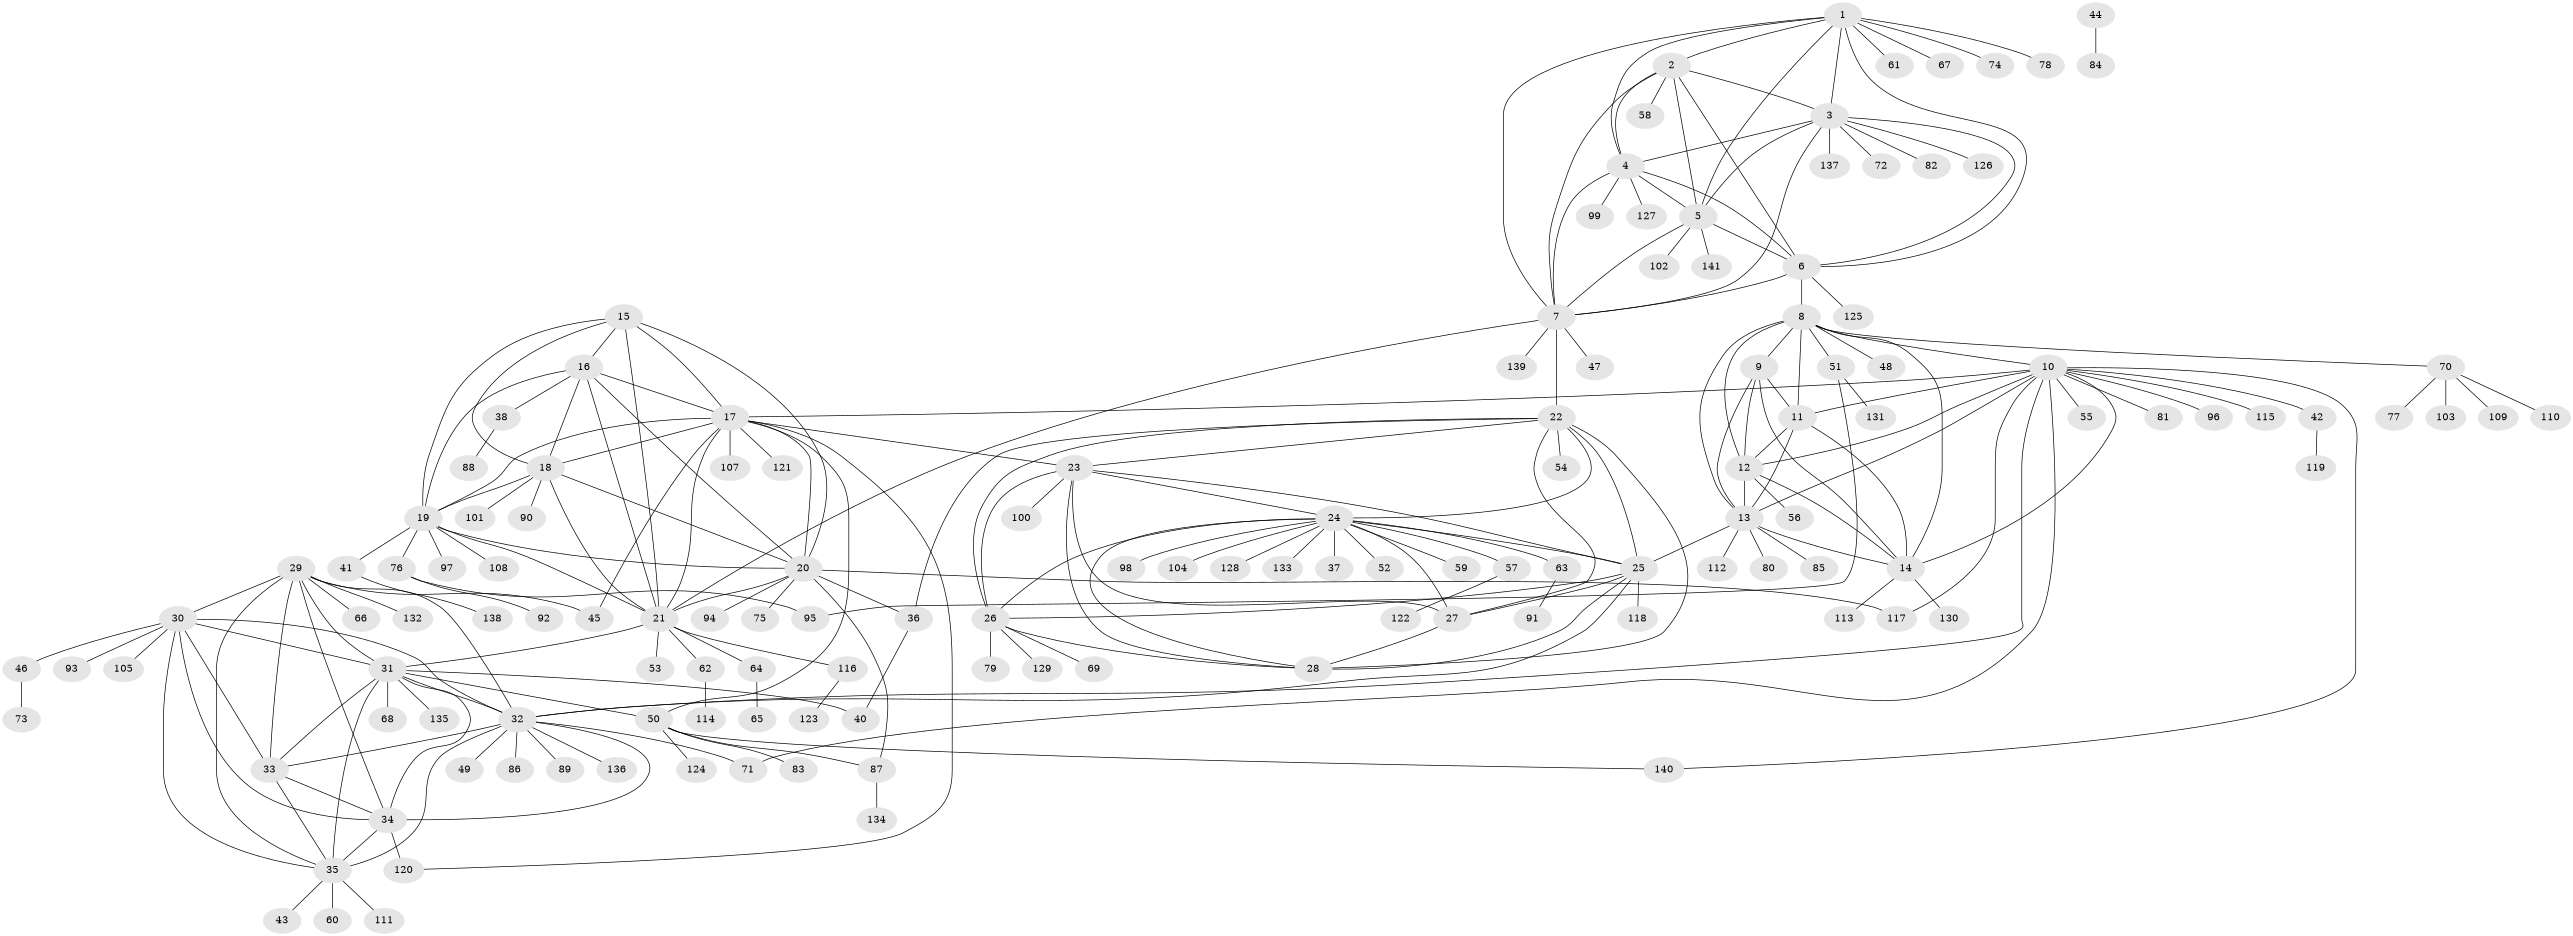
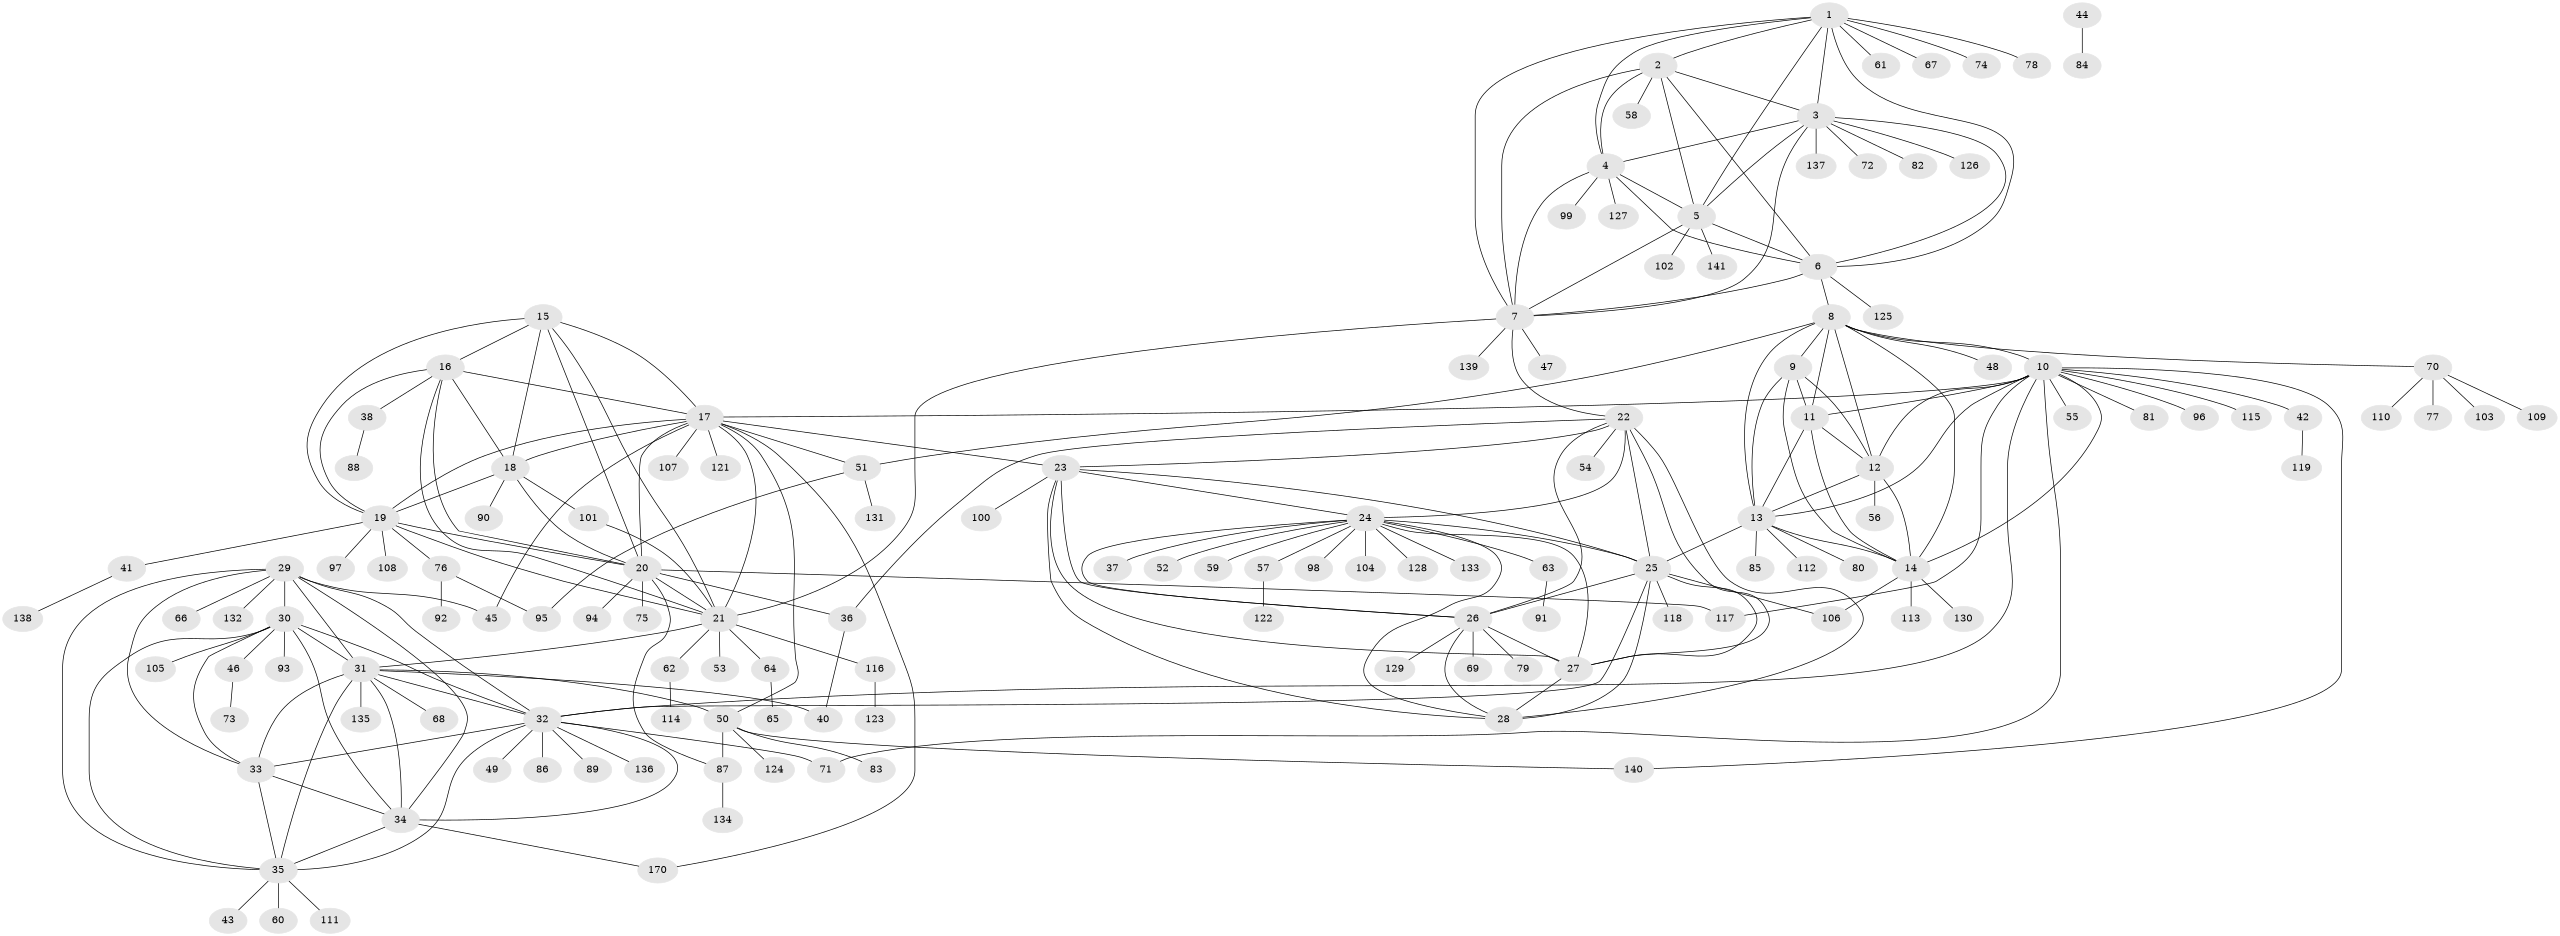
none -> (783, 443)
(585, 550) -> (667, 556)
none -> (1831, 619)
none -> (1523, 644)
(404, 870) -> (658, 870)
